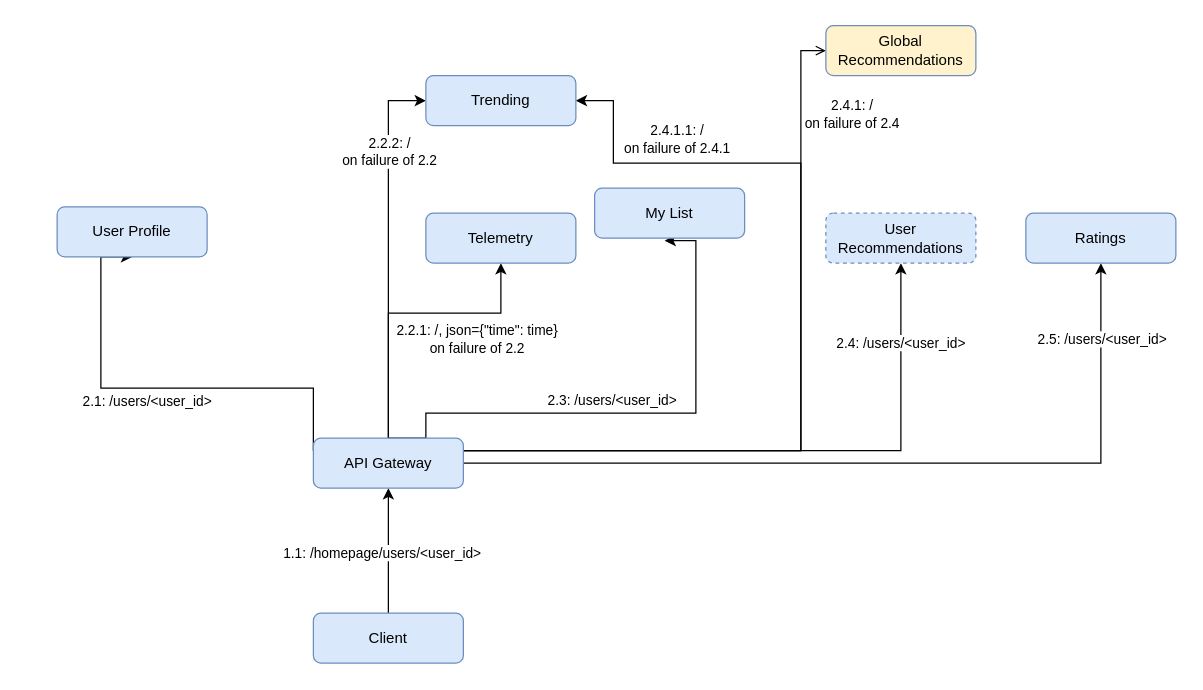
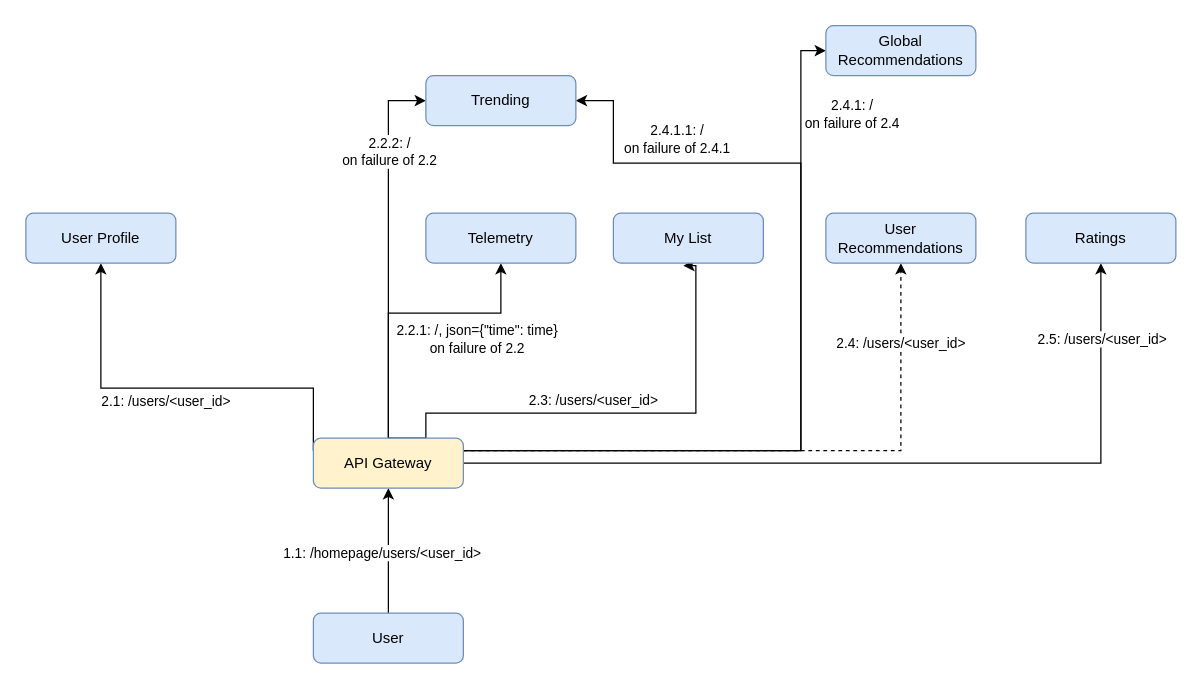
(818, 51) -> (816, 51)
(901, 51) -> (901, 51)
(669, 213) -> (688, 238)
(132, 232) -> (101, 238)
(901, 238) -> (901, 238)
(901, 450) -> (901, 450)
(388, 463) -> (388, 463)
(388, 638) -> (388, 638)
